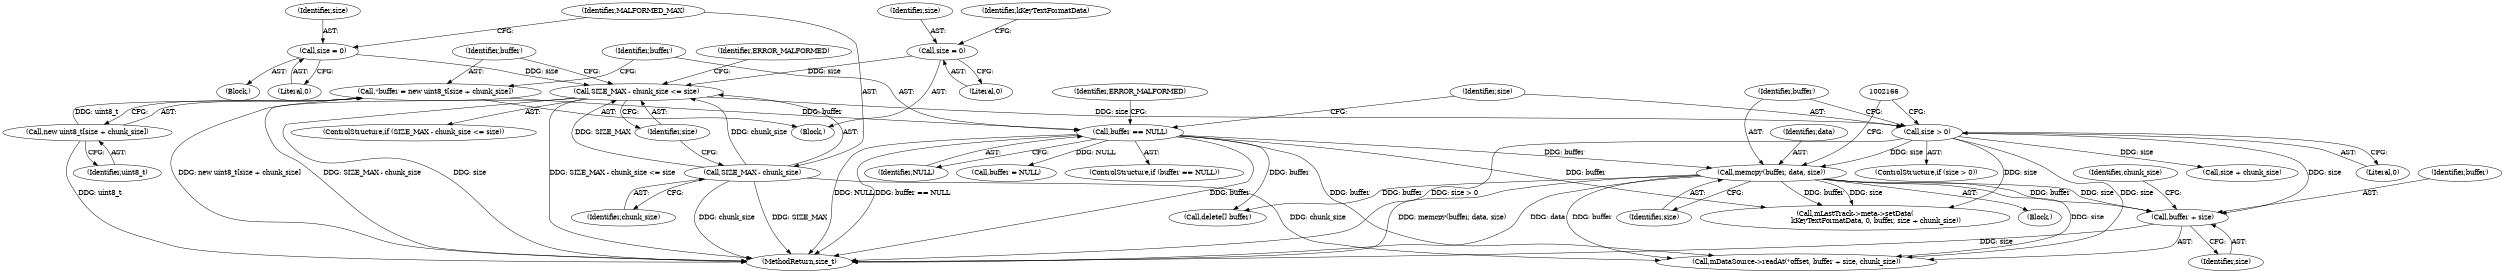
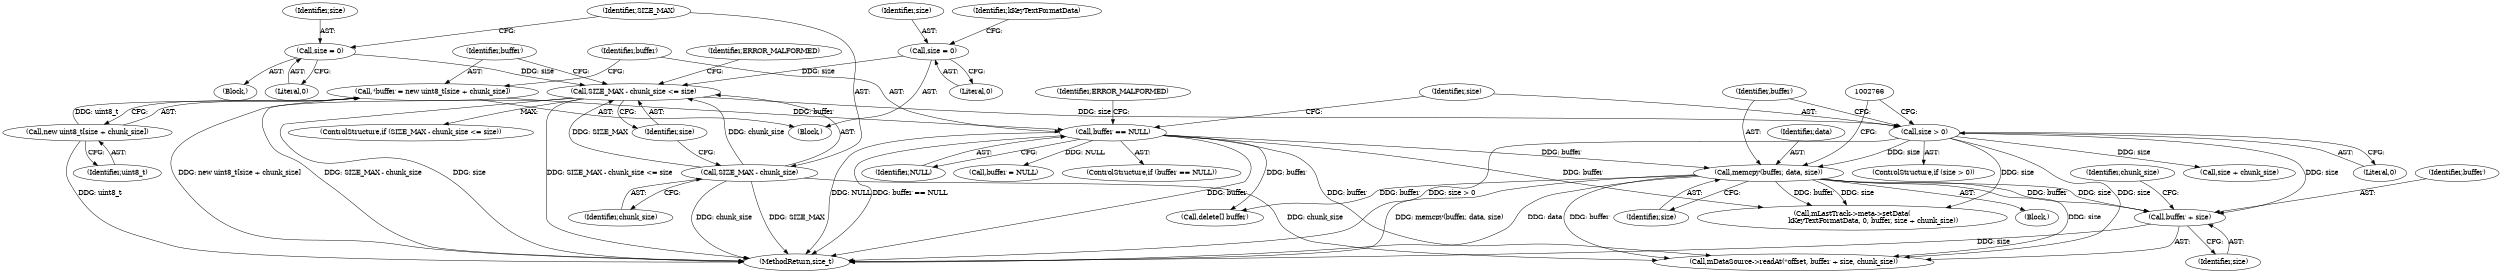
(633, 11) -> (639, 11)
(1884, 92) -> (1869, 92)
(534, 112) -> (530, 112)
